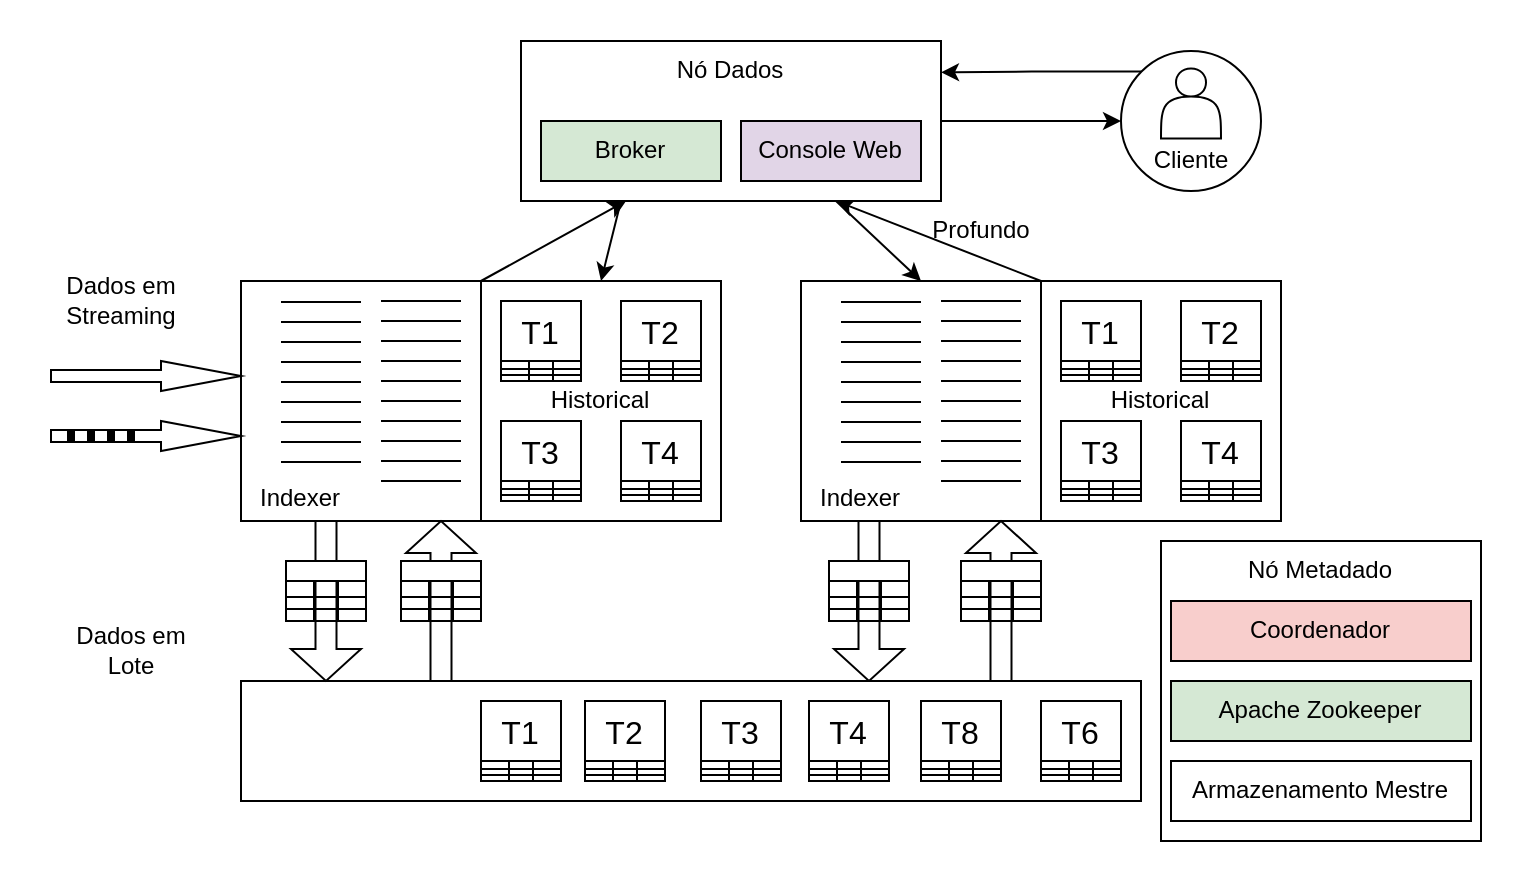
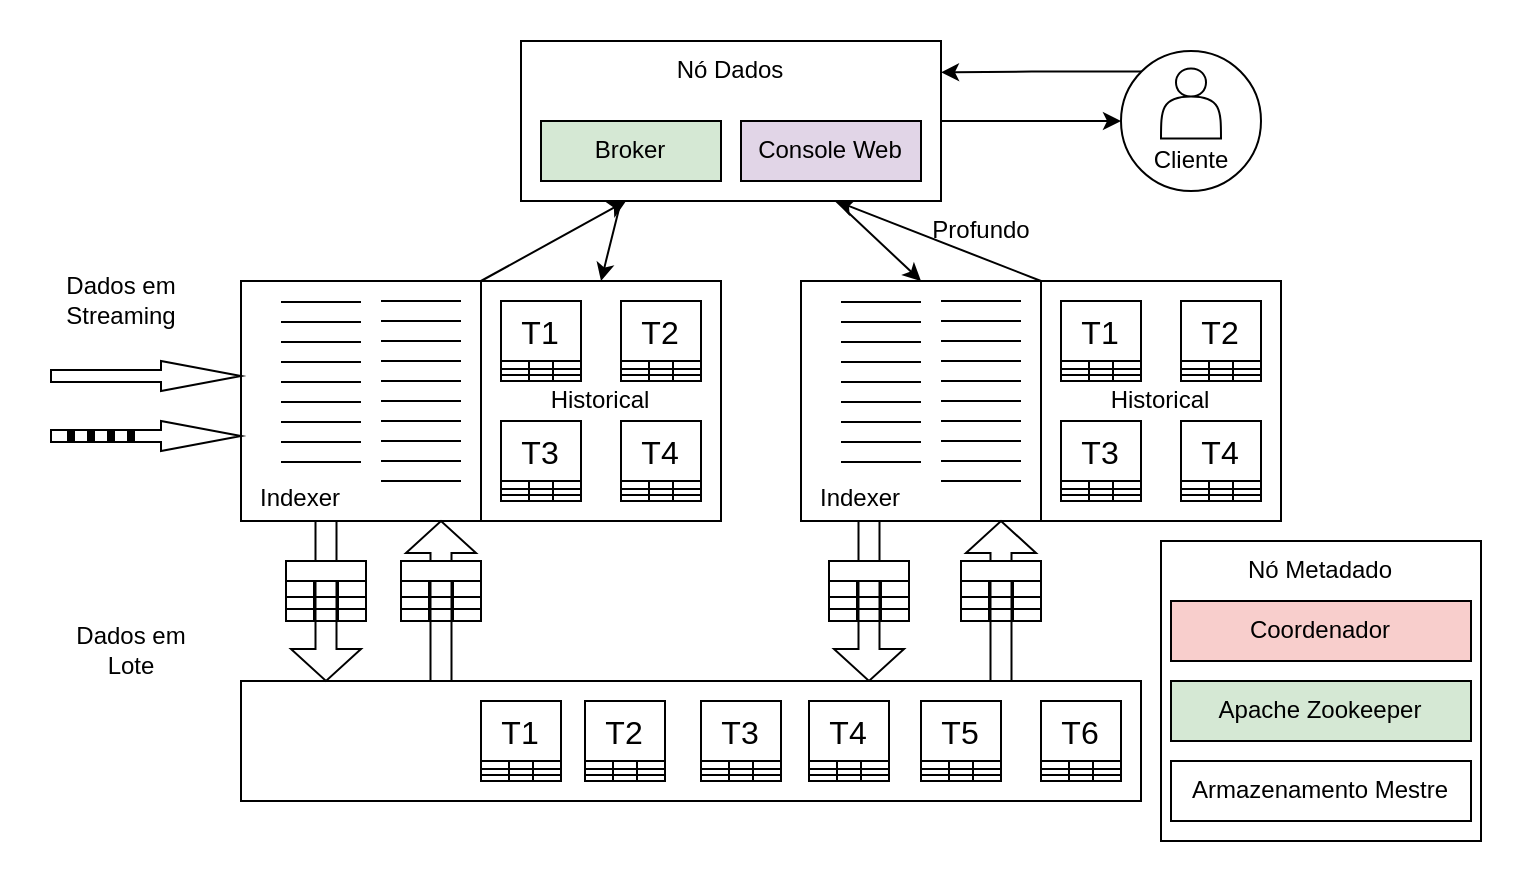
(960, 733) -> (960, 733)
